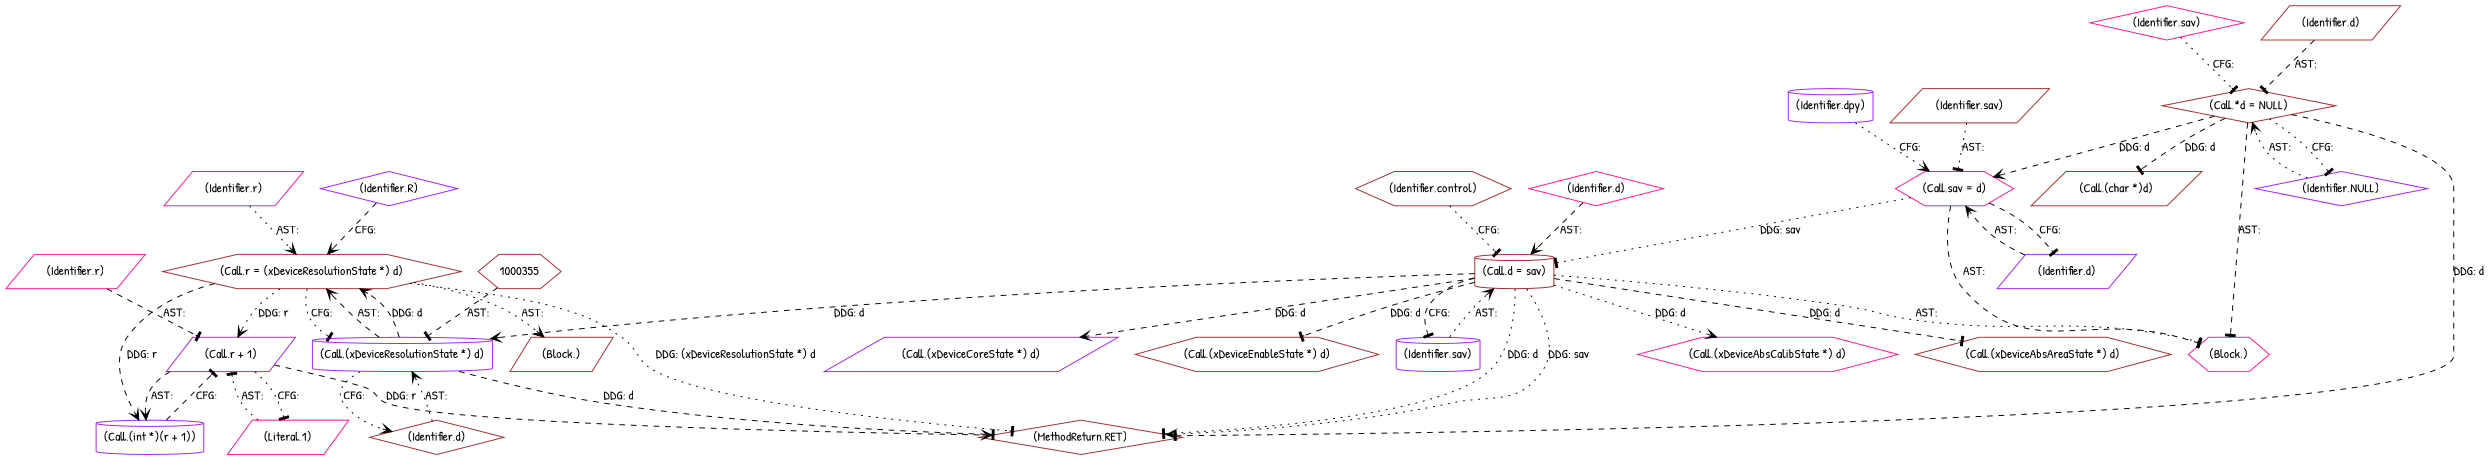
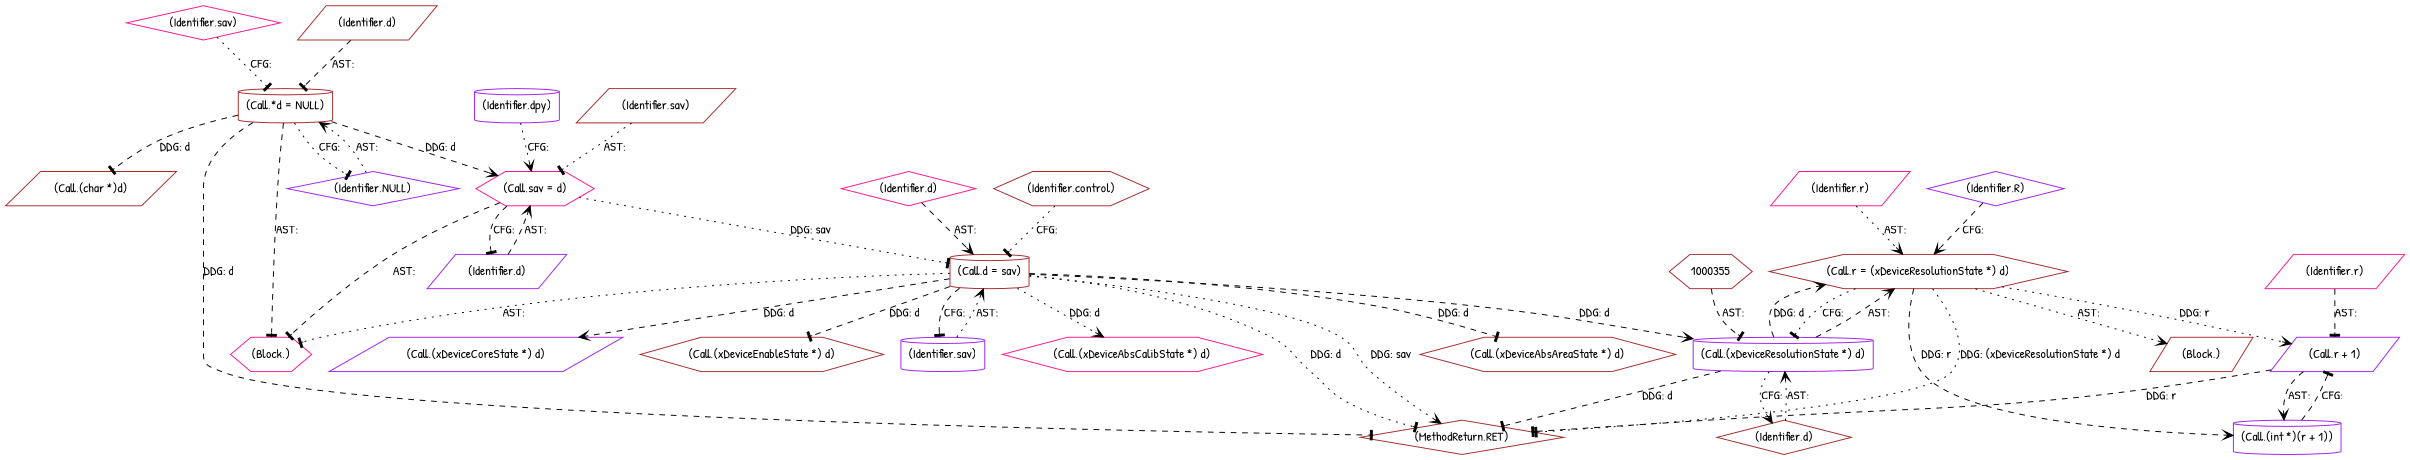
(2249, 106) -> (285, 106)
(624, 425) -> (1905, 410)
(288, 437) -> none
